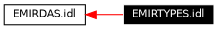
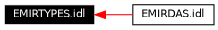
(110, 15) -> (119, 15)
